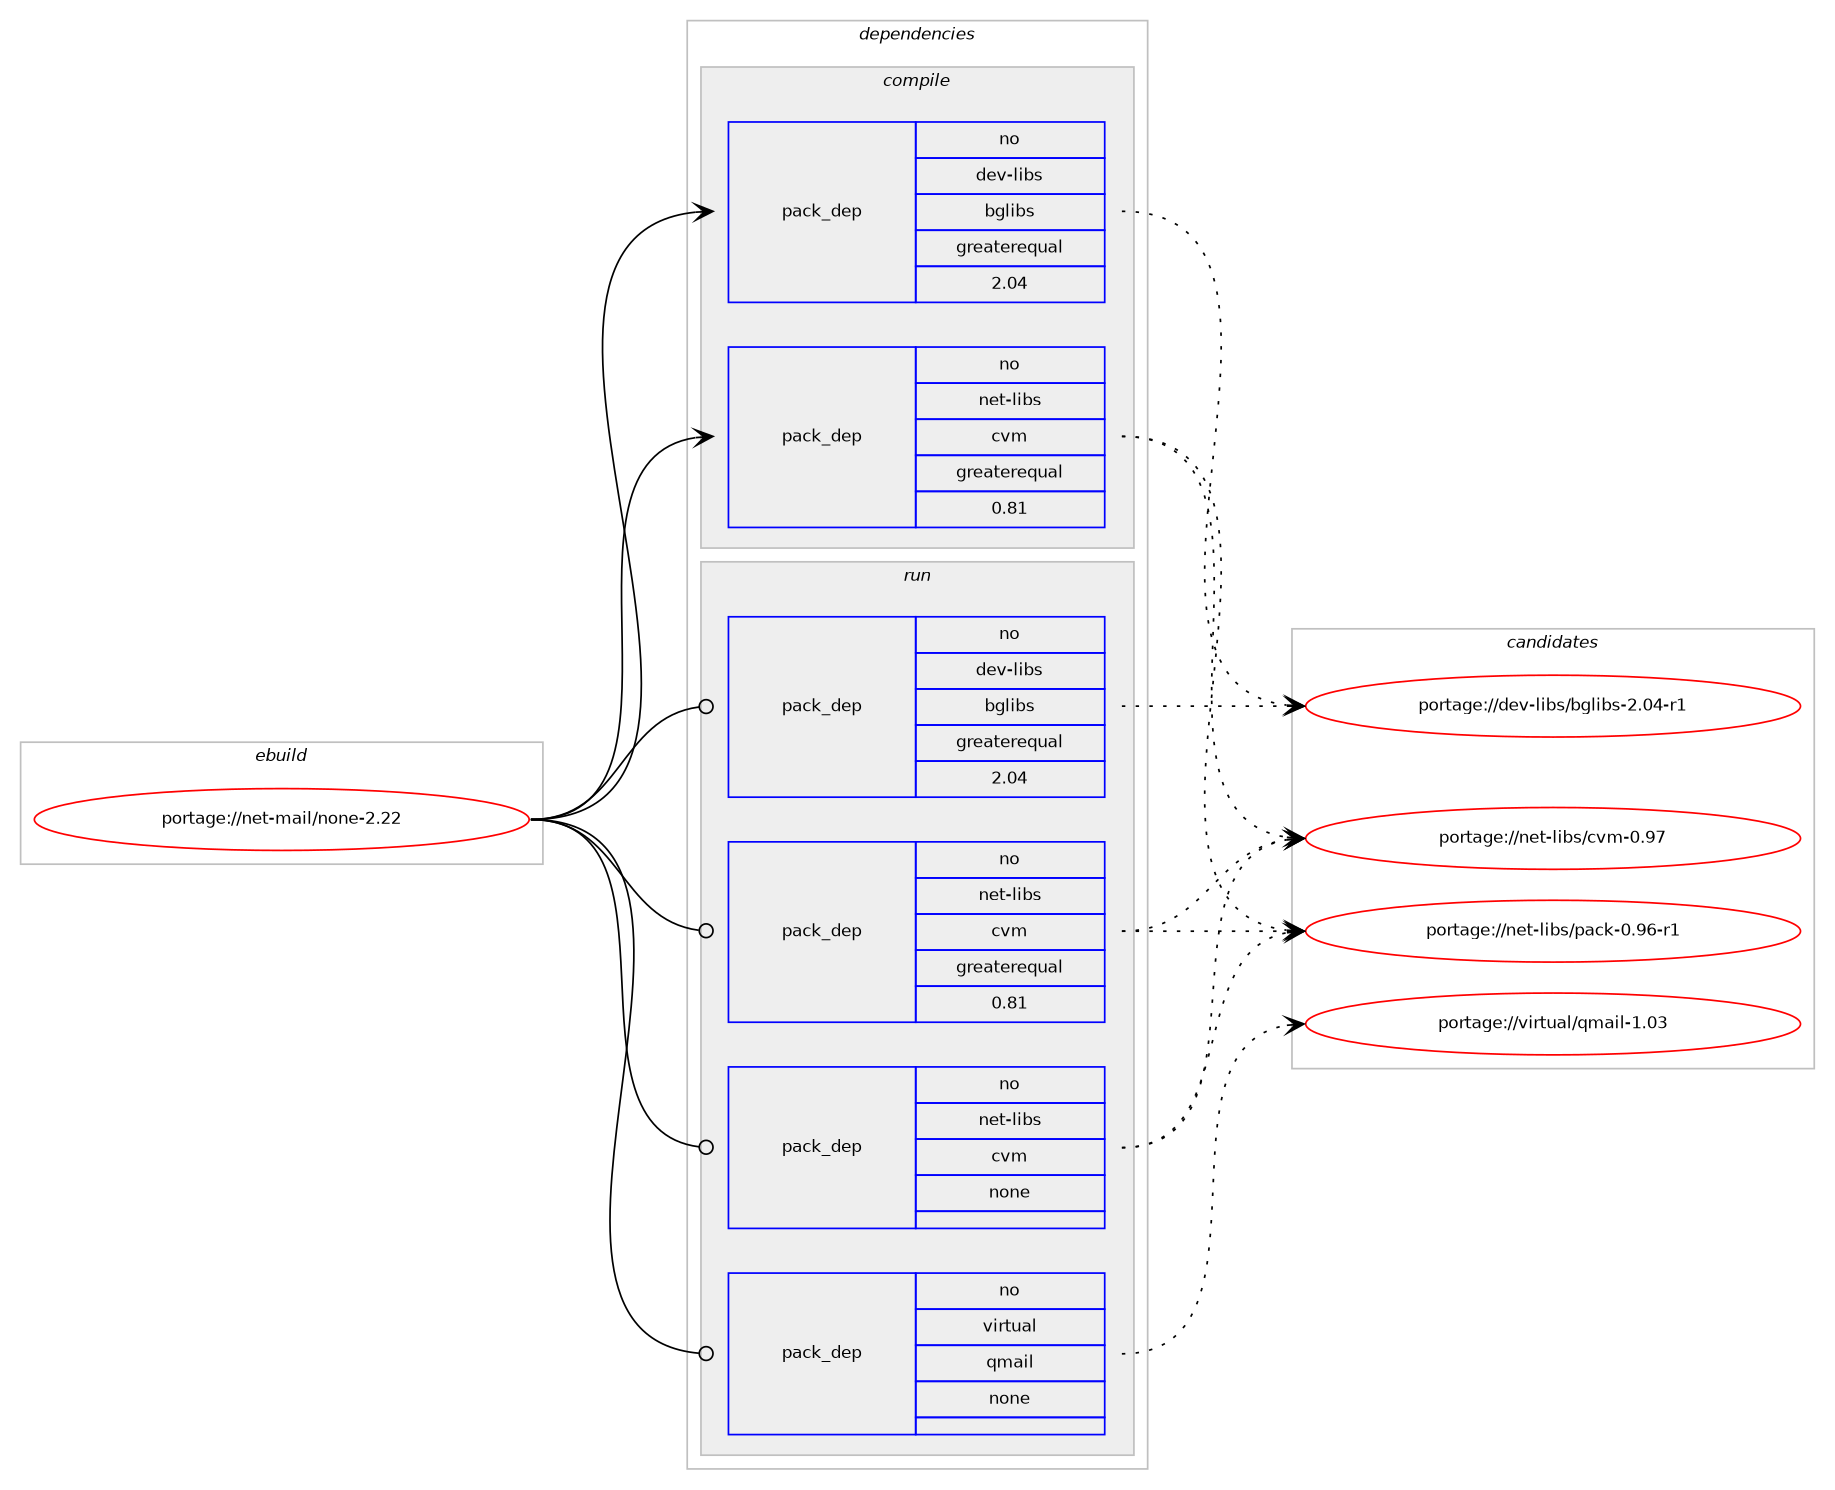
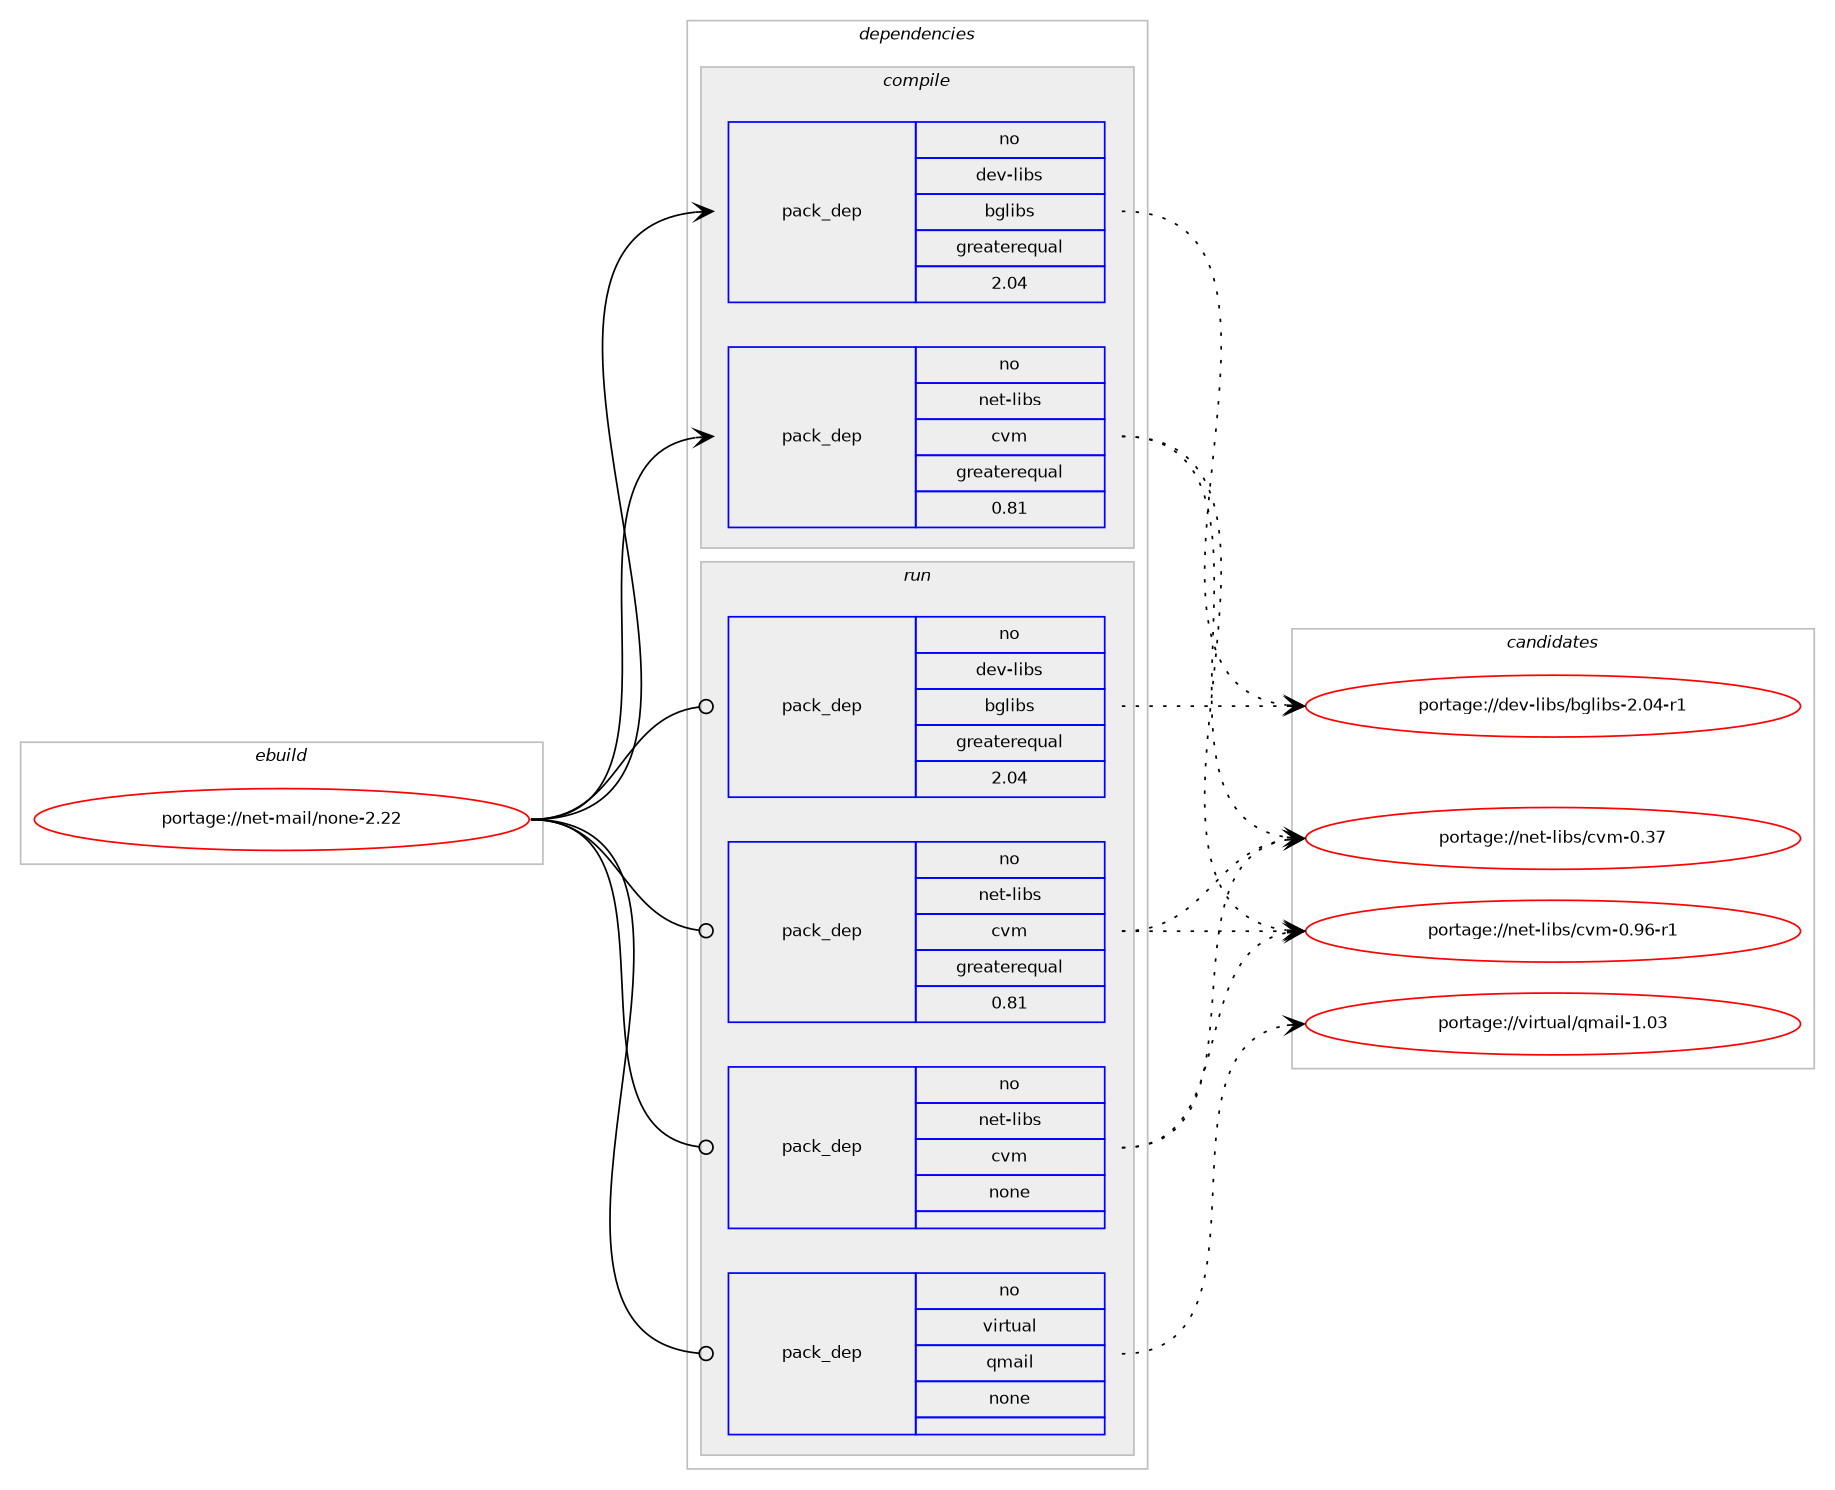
(1553, 838) -> (1553, 838)
(1553, 931) -> (1553, 931)
